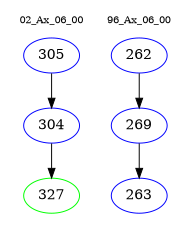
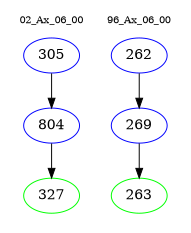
(52, 126) -> (52, 126)
(139, 196) -> (139, 196)
